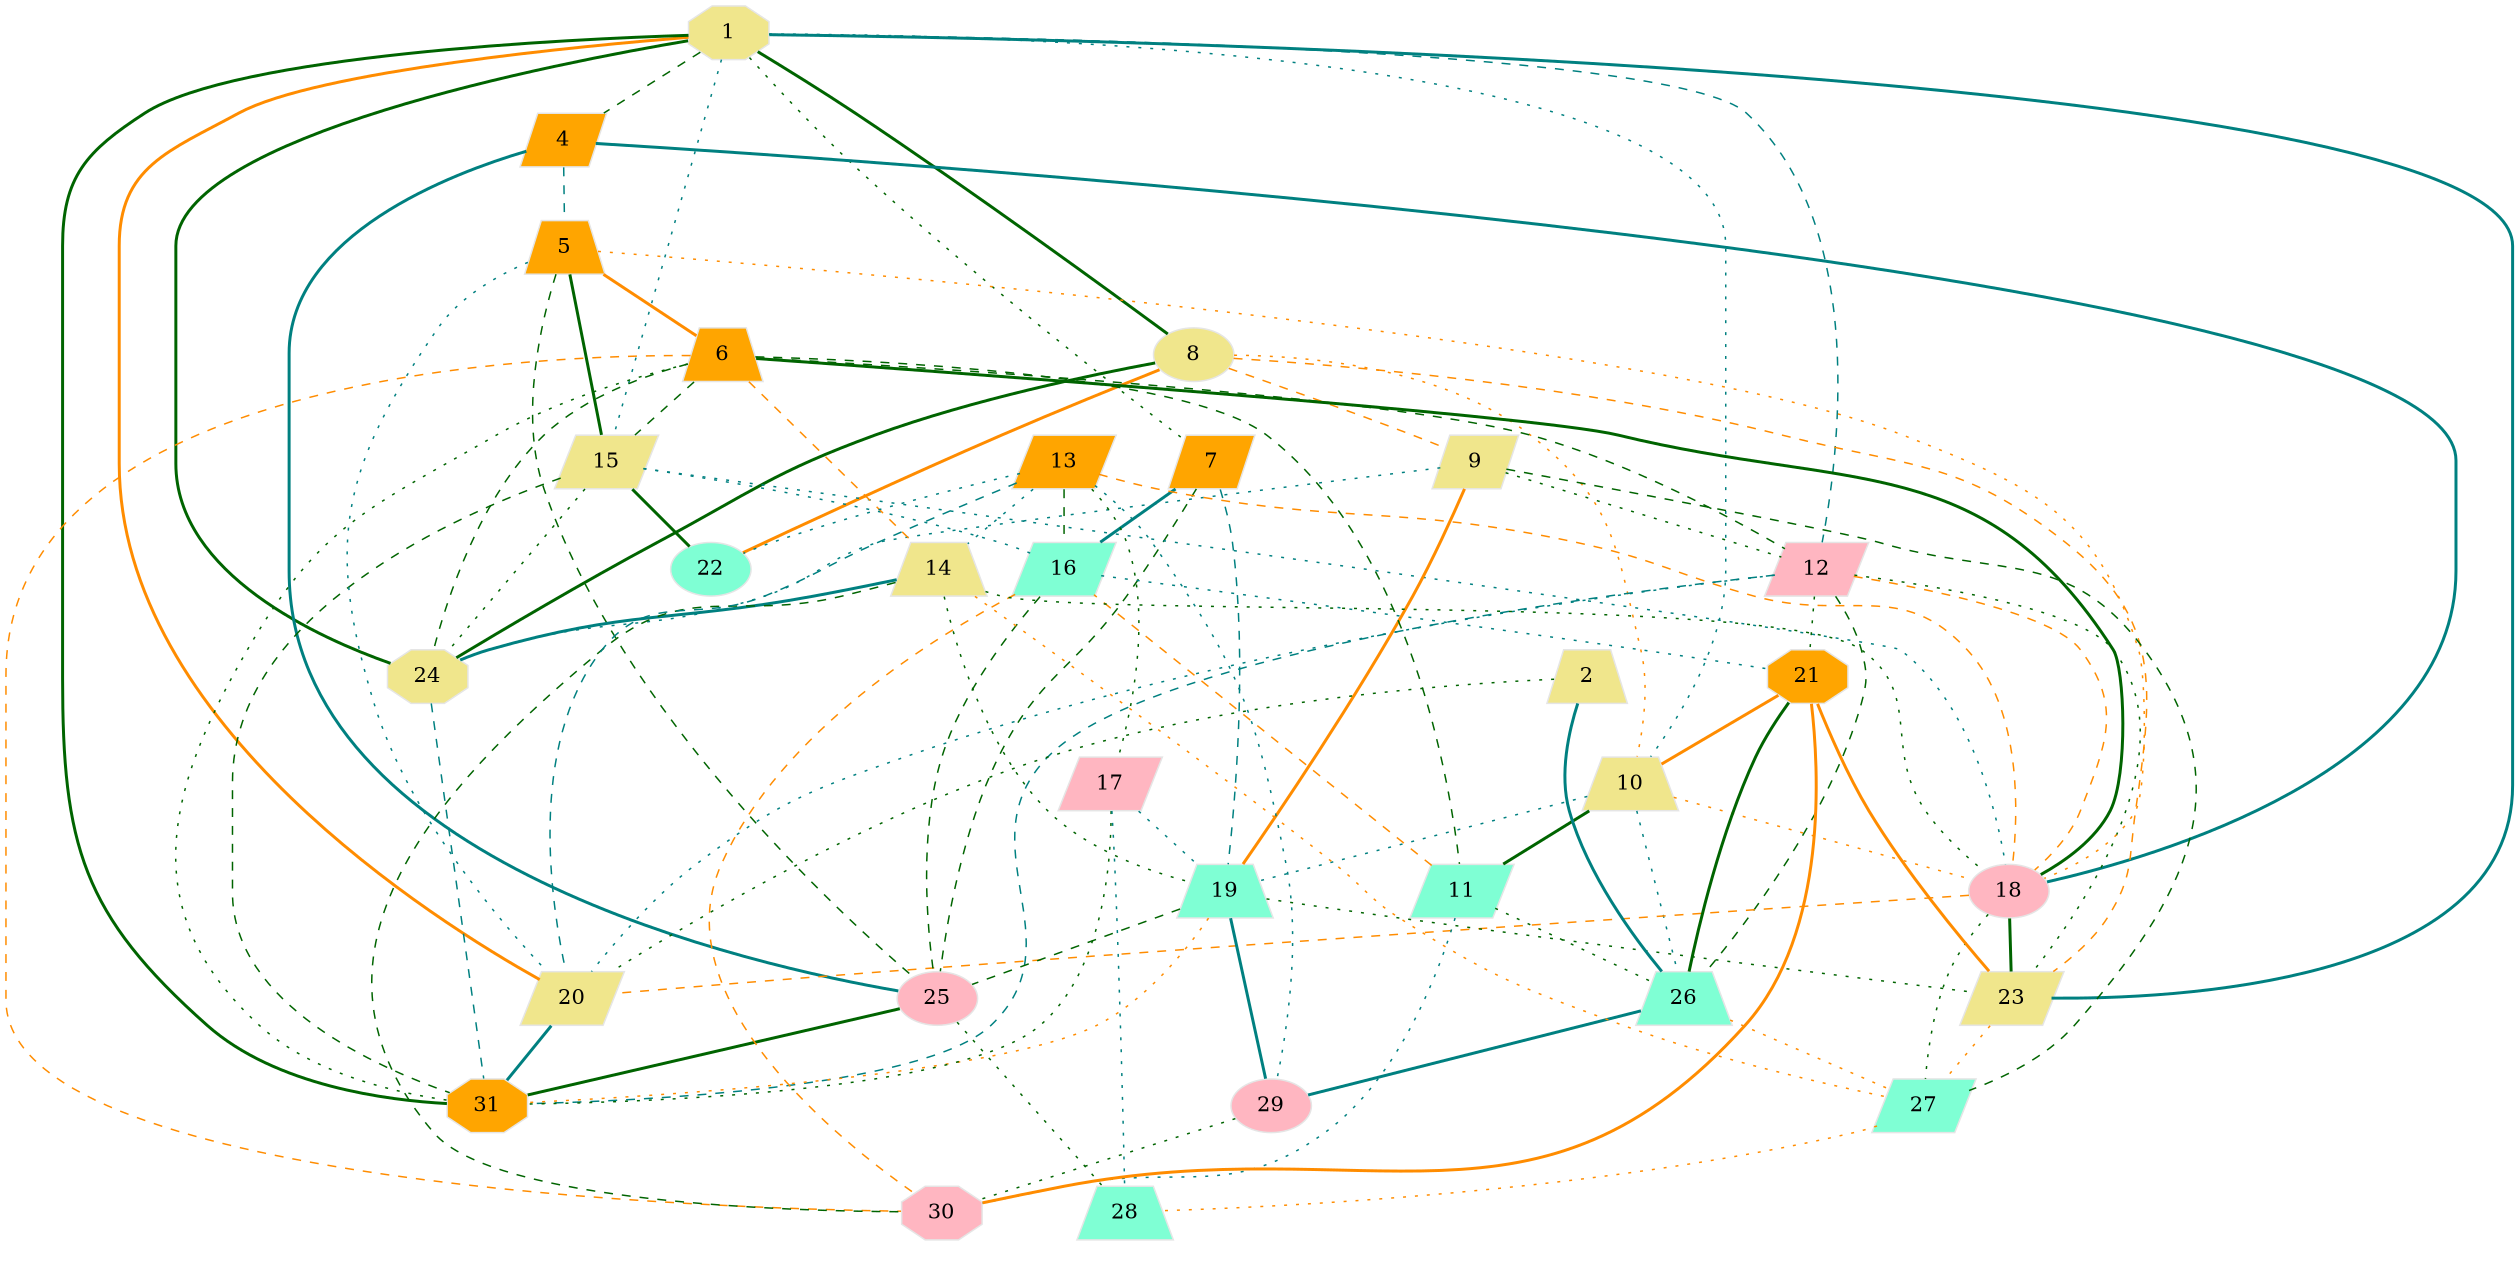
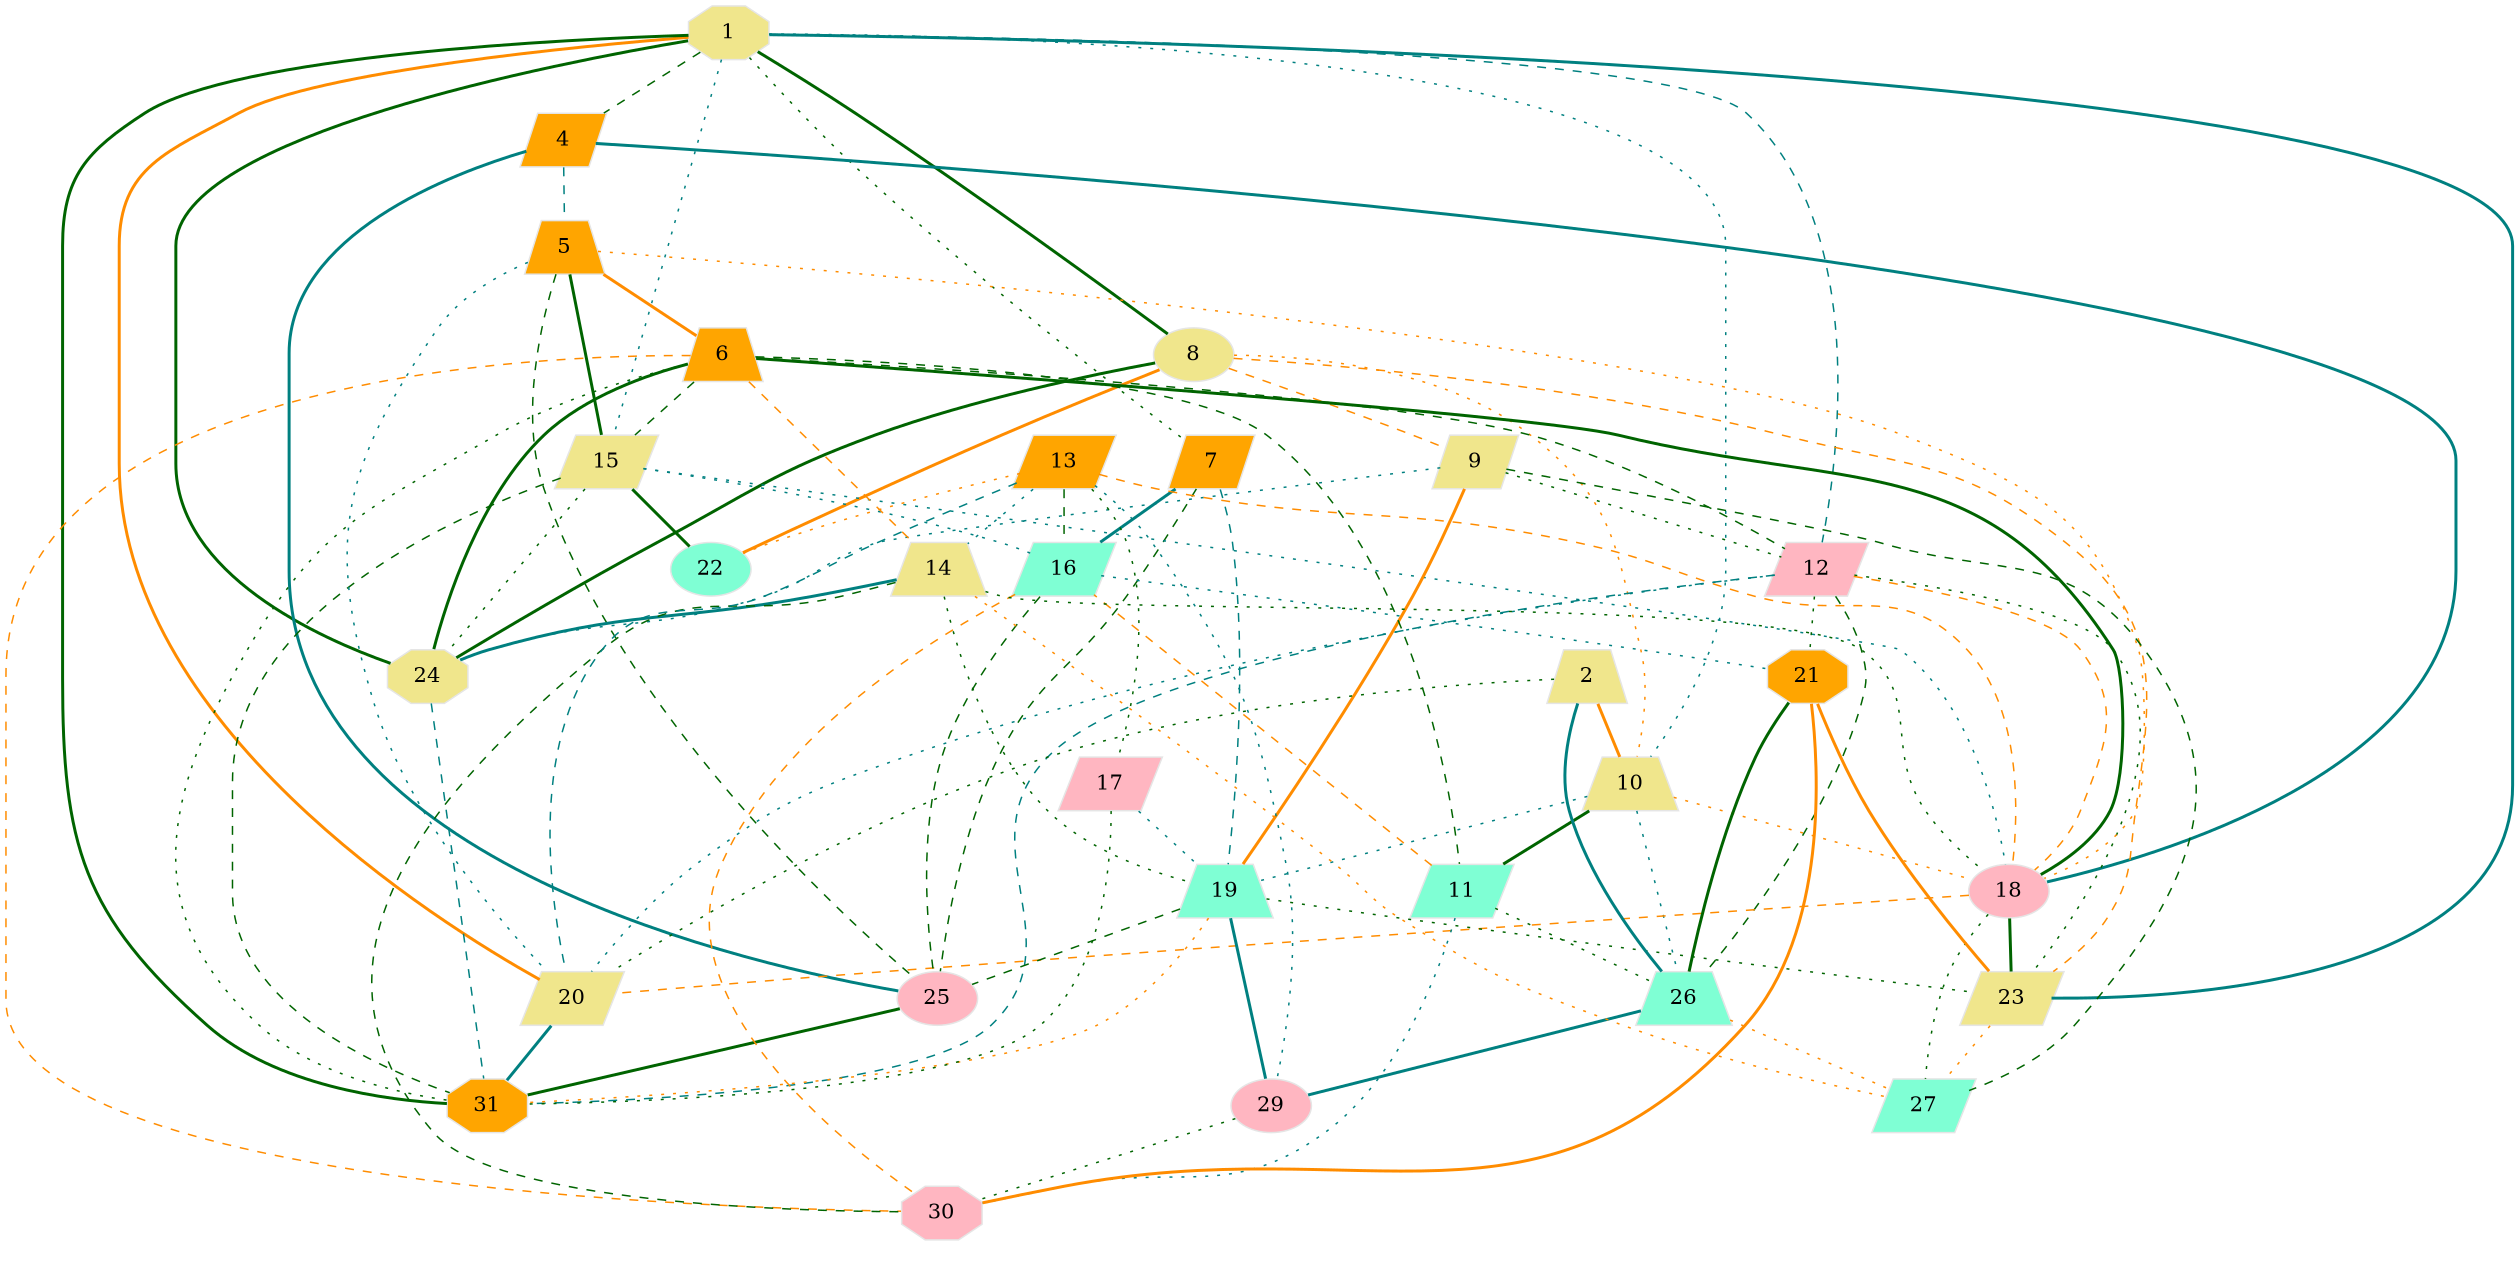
(517, 466) -> (517, 466)
(853, 517) -> (853, 517)
(1720, 730) -> (1609, 730)
(1125, 1213) -> none
